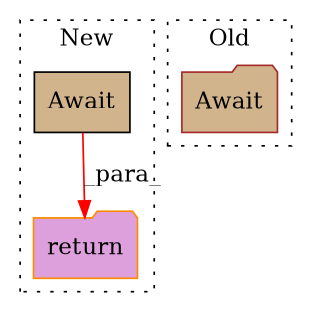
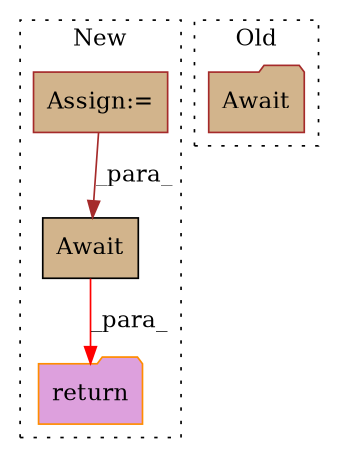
none -> (101, 102)
